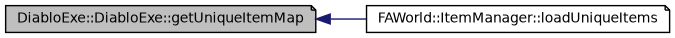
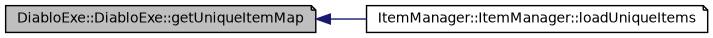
(518, 19) -> (537, 19)
